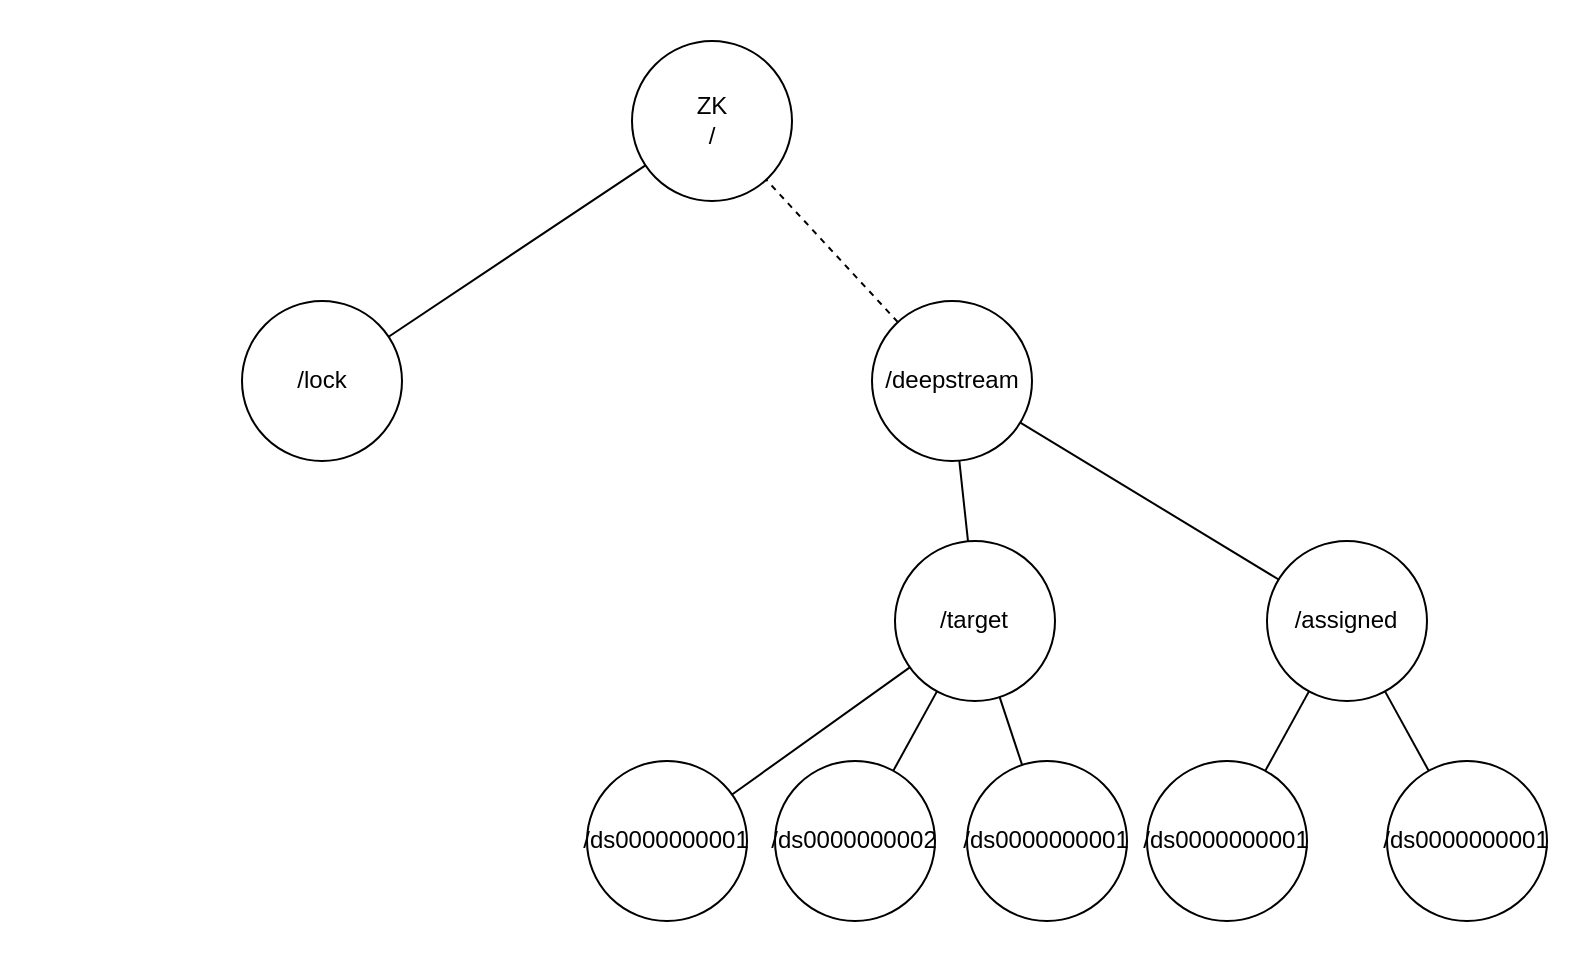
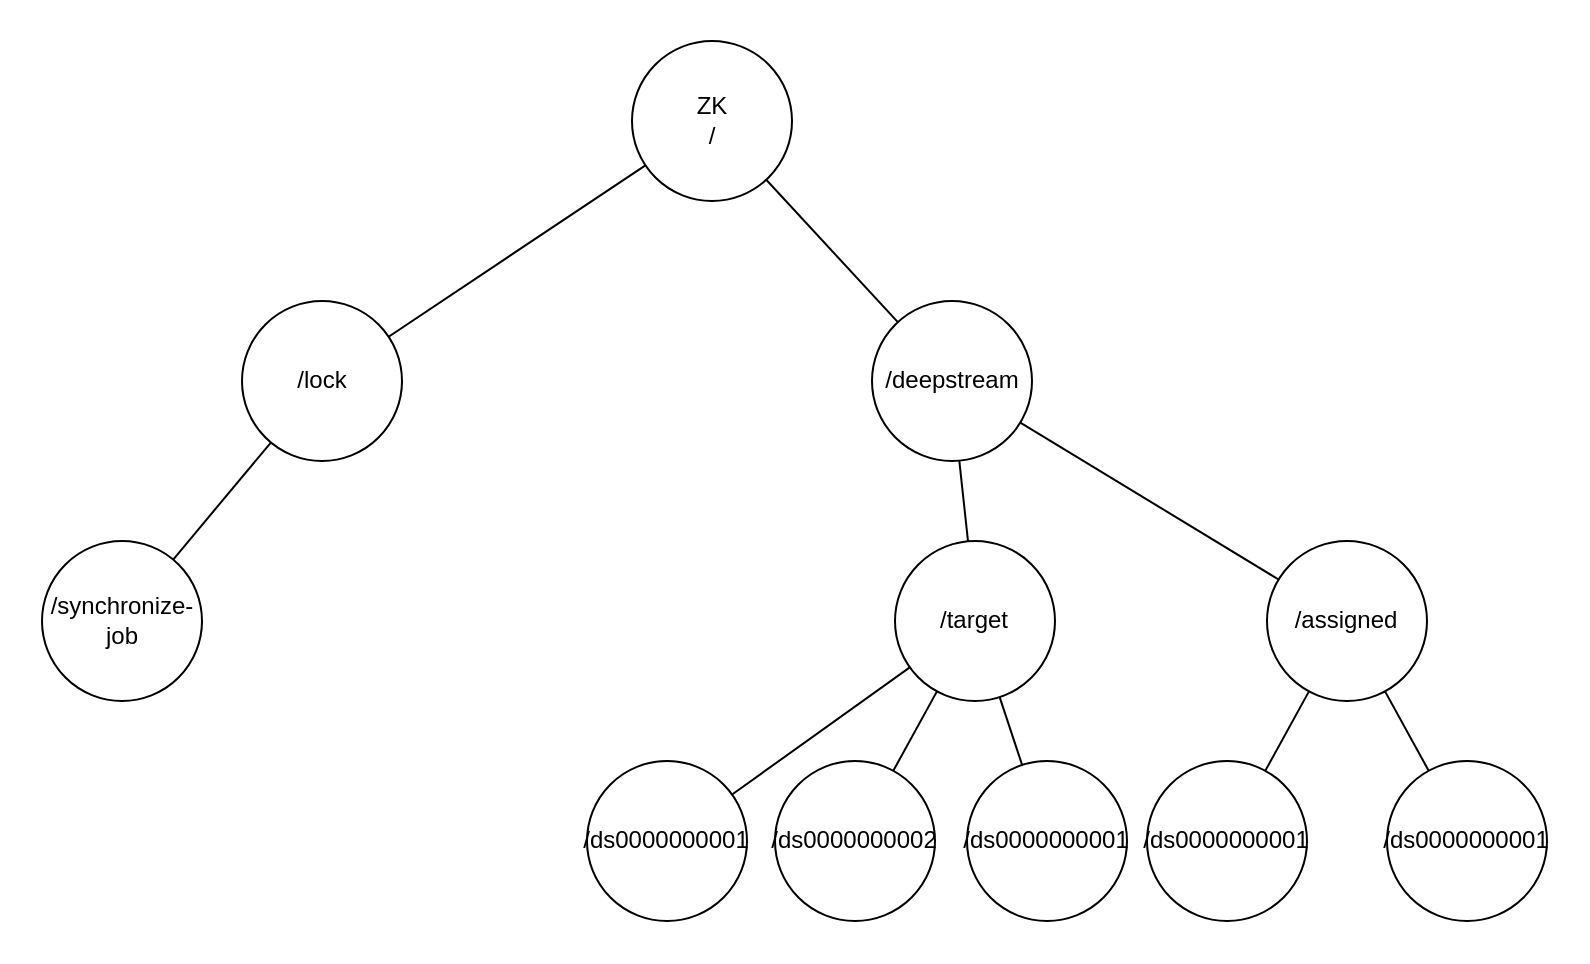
(831, 250) -> (831, 250)
none -> (222, 501)
none -> (122, 621)
